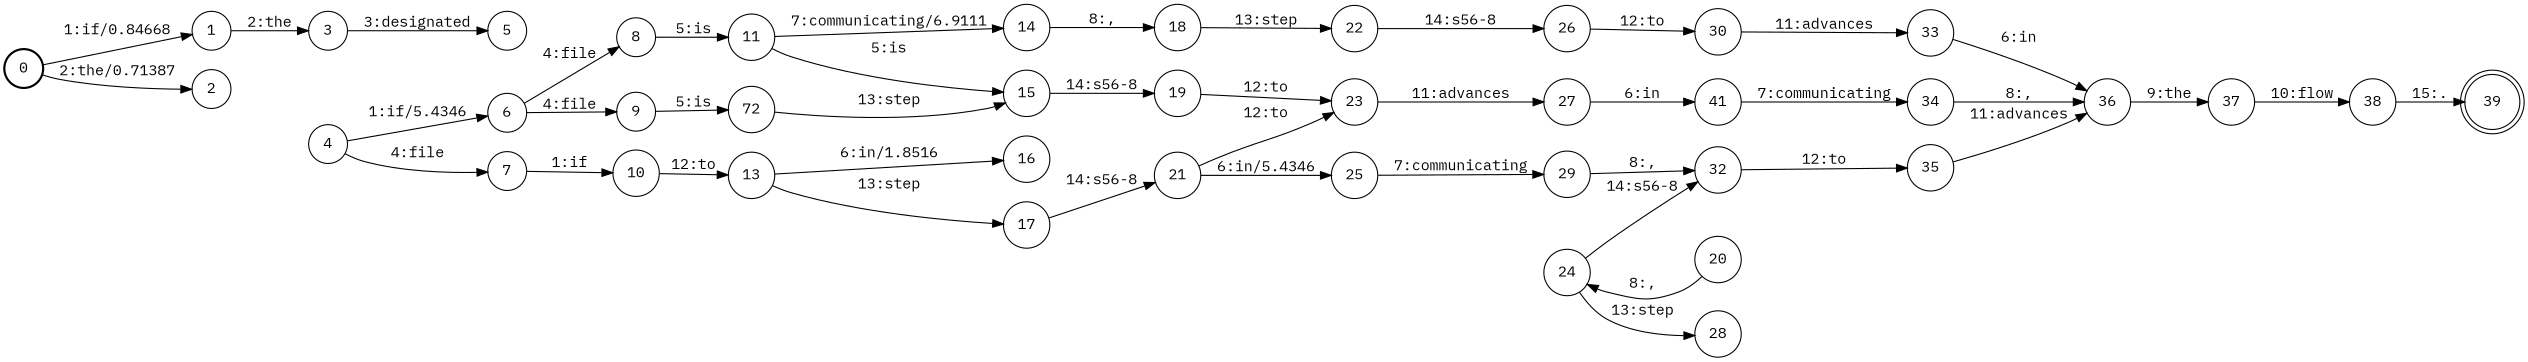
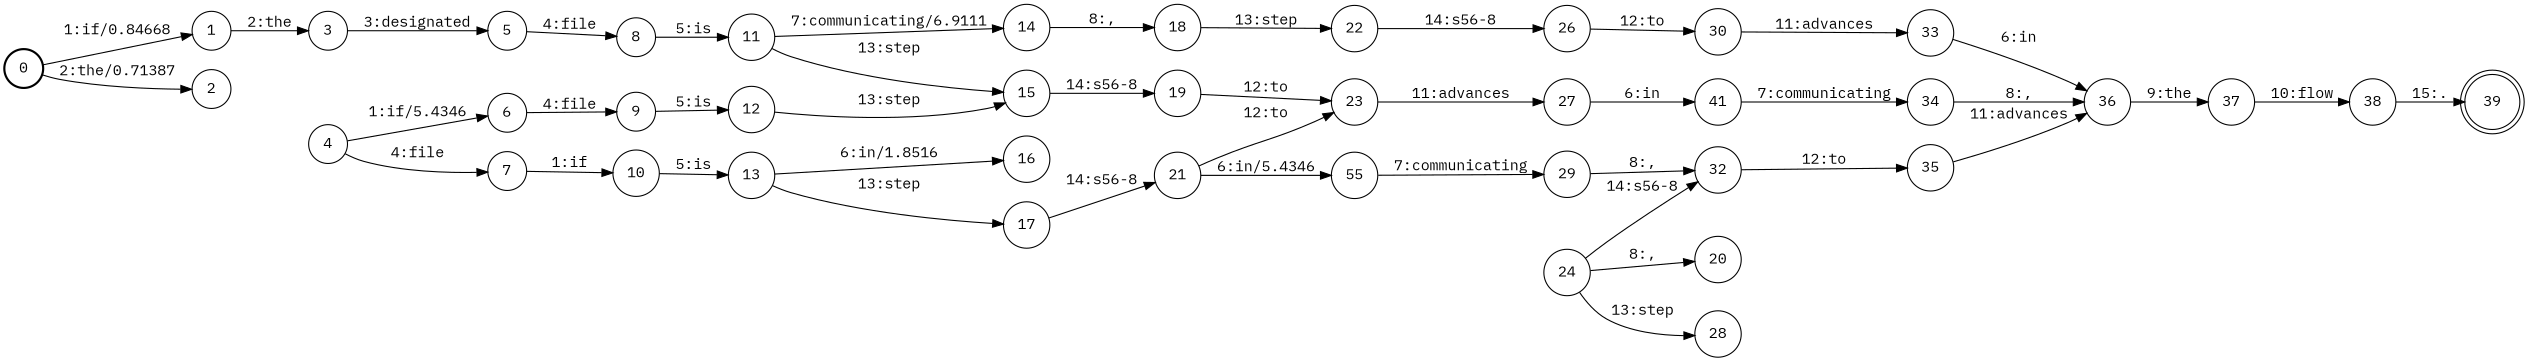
(889, 49) -> (889, 49)
(567, 78) -> (566, 34)
(752, 110) -> (752, 110)
(694, 165) -> (694, 165)
(1355, 175) -> (1355, 175)
(1652, 299) -> (1637, 267)
